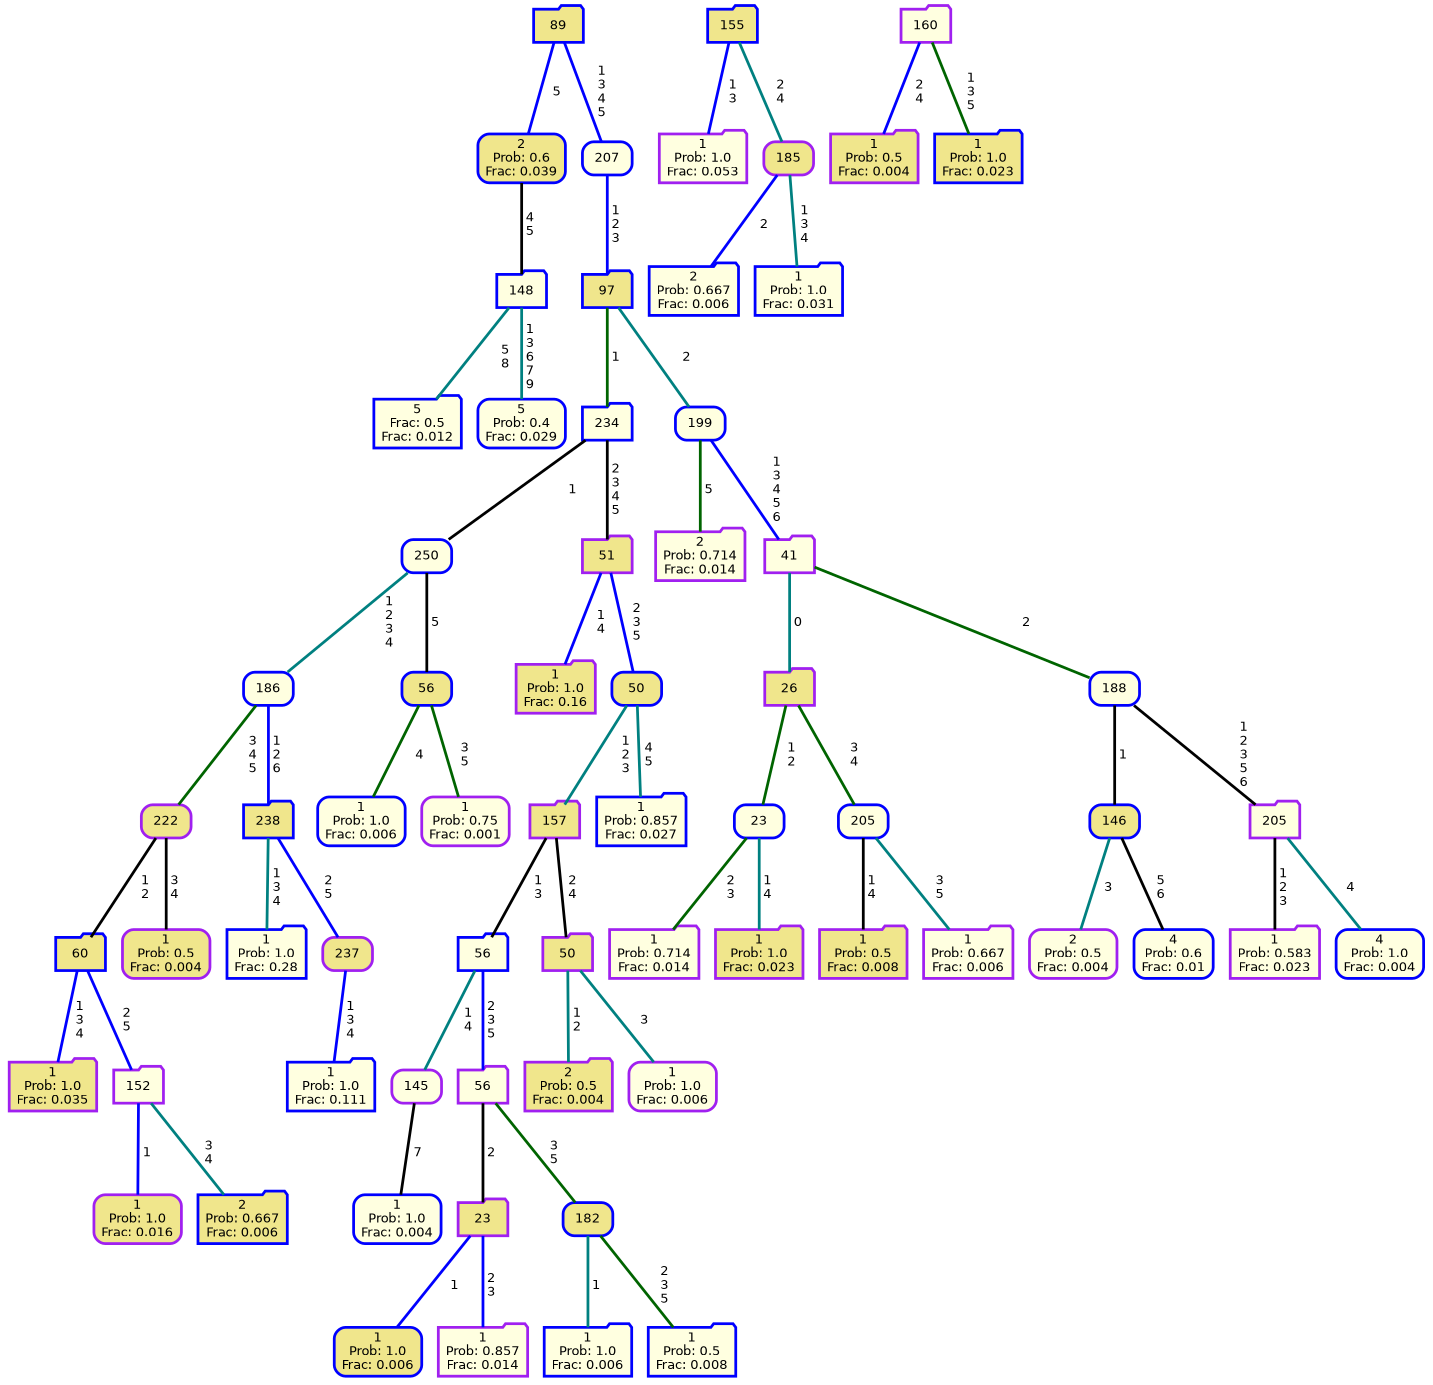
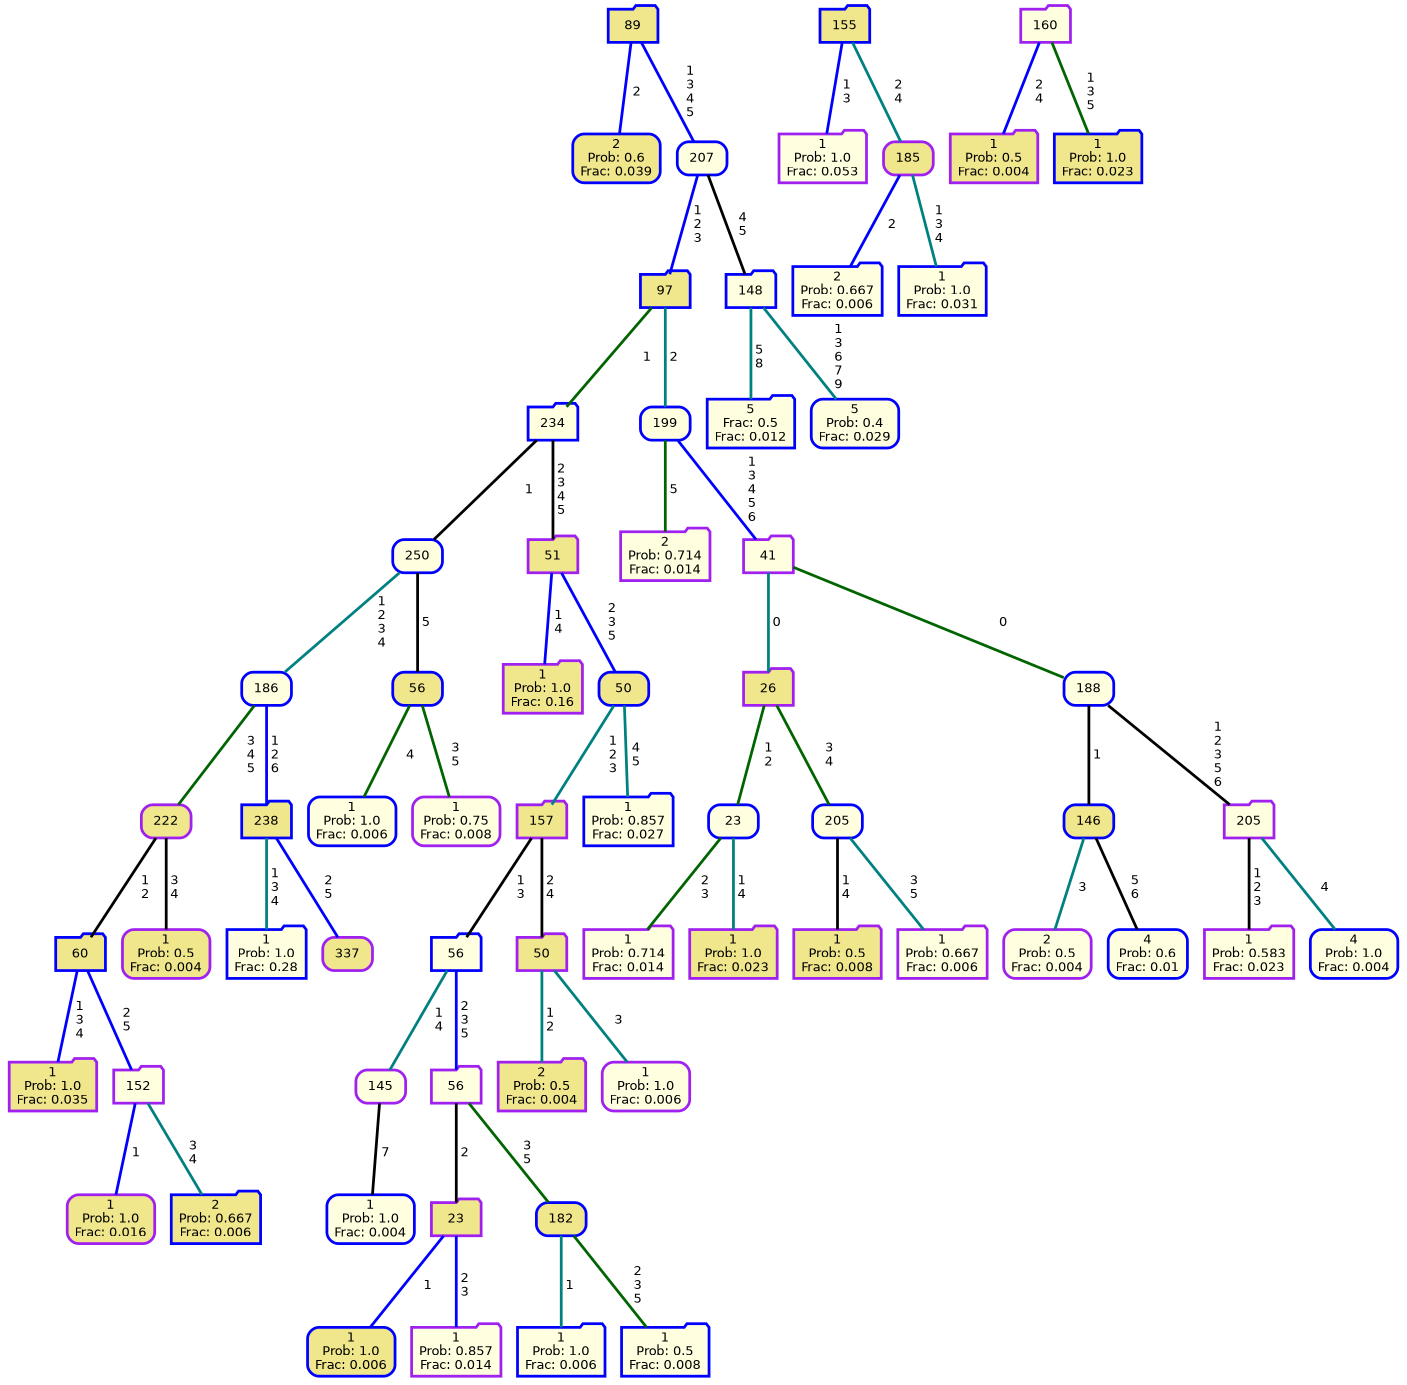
(555, 92) -> (635, 92)
(522, 229) -> (727, 225)
(1024, 622) -> (1001, 622)
(465, 821) -> (456, 821)
(348, 954) -> (348, 954)
(331, 1087) -> none
